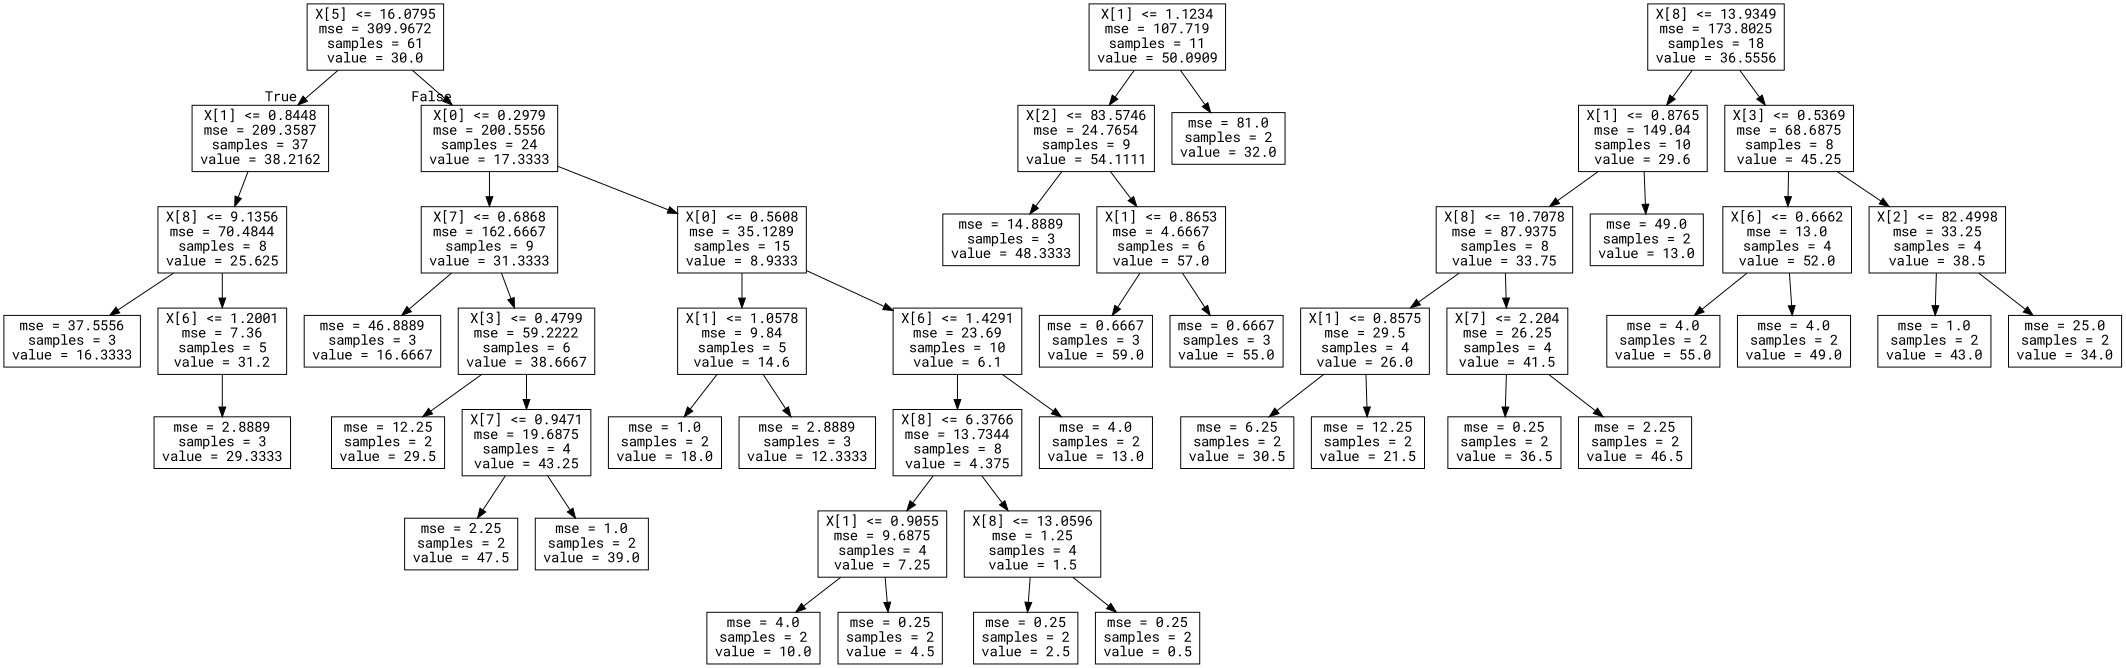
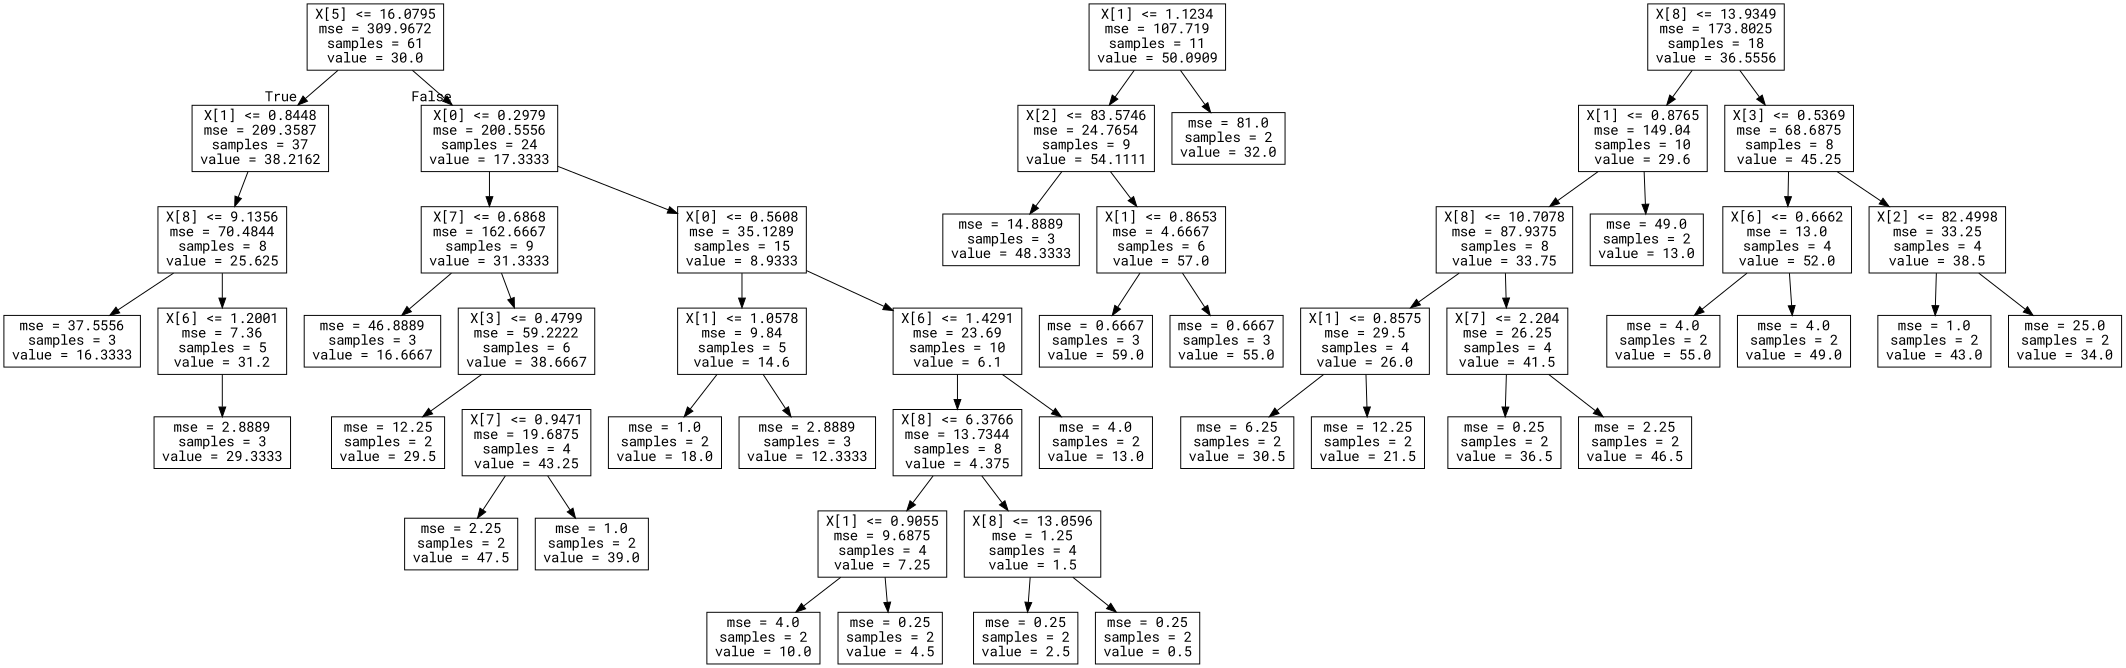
(526, 387) -> none
